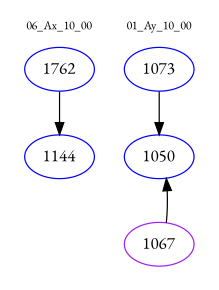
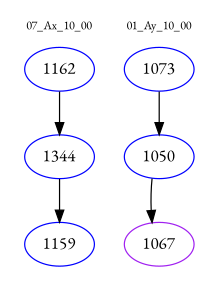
(60, 26) -> (60, 26)
(60, 69) -> (60, 69)
(60, 157) -> (60, 157)
(167, 207) -> (151, 194)
none -> (60, 244)
